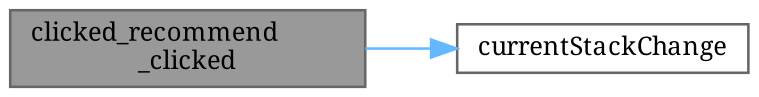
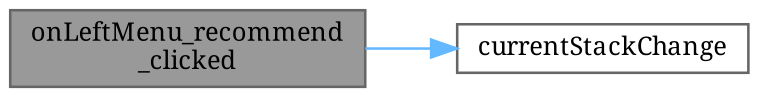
(188, 49) -> (188, 49)
